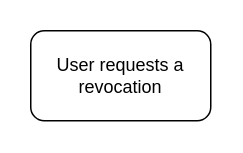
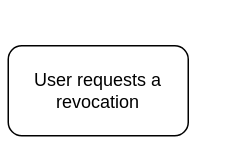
(121, 76) -> (98, 91)
